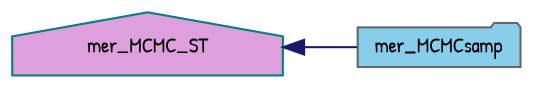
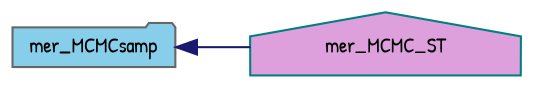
(331, 47) -> (224, 47)
